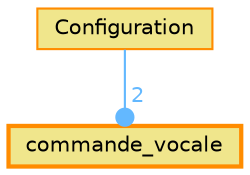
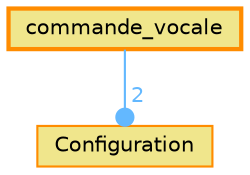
(125, 79) -> (125, 79)
